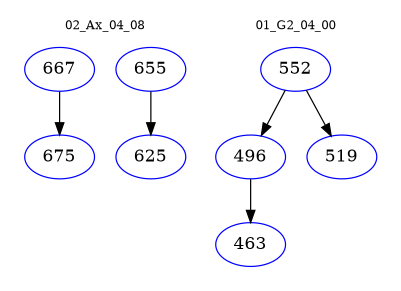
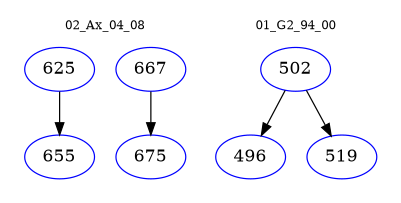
(296, 26) -> (296, 26)
(296, 69) -> (296, 69)
(151, 107) -> (60, 107)
(251, 245) -> none
